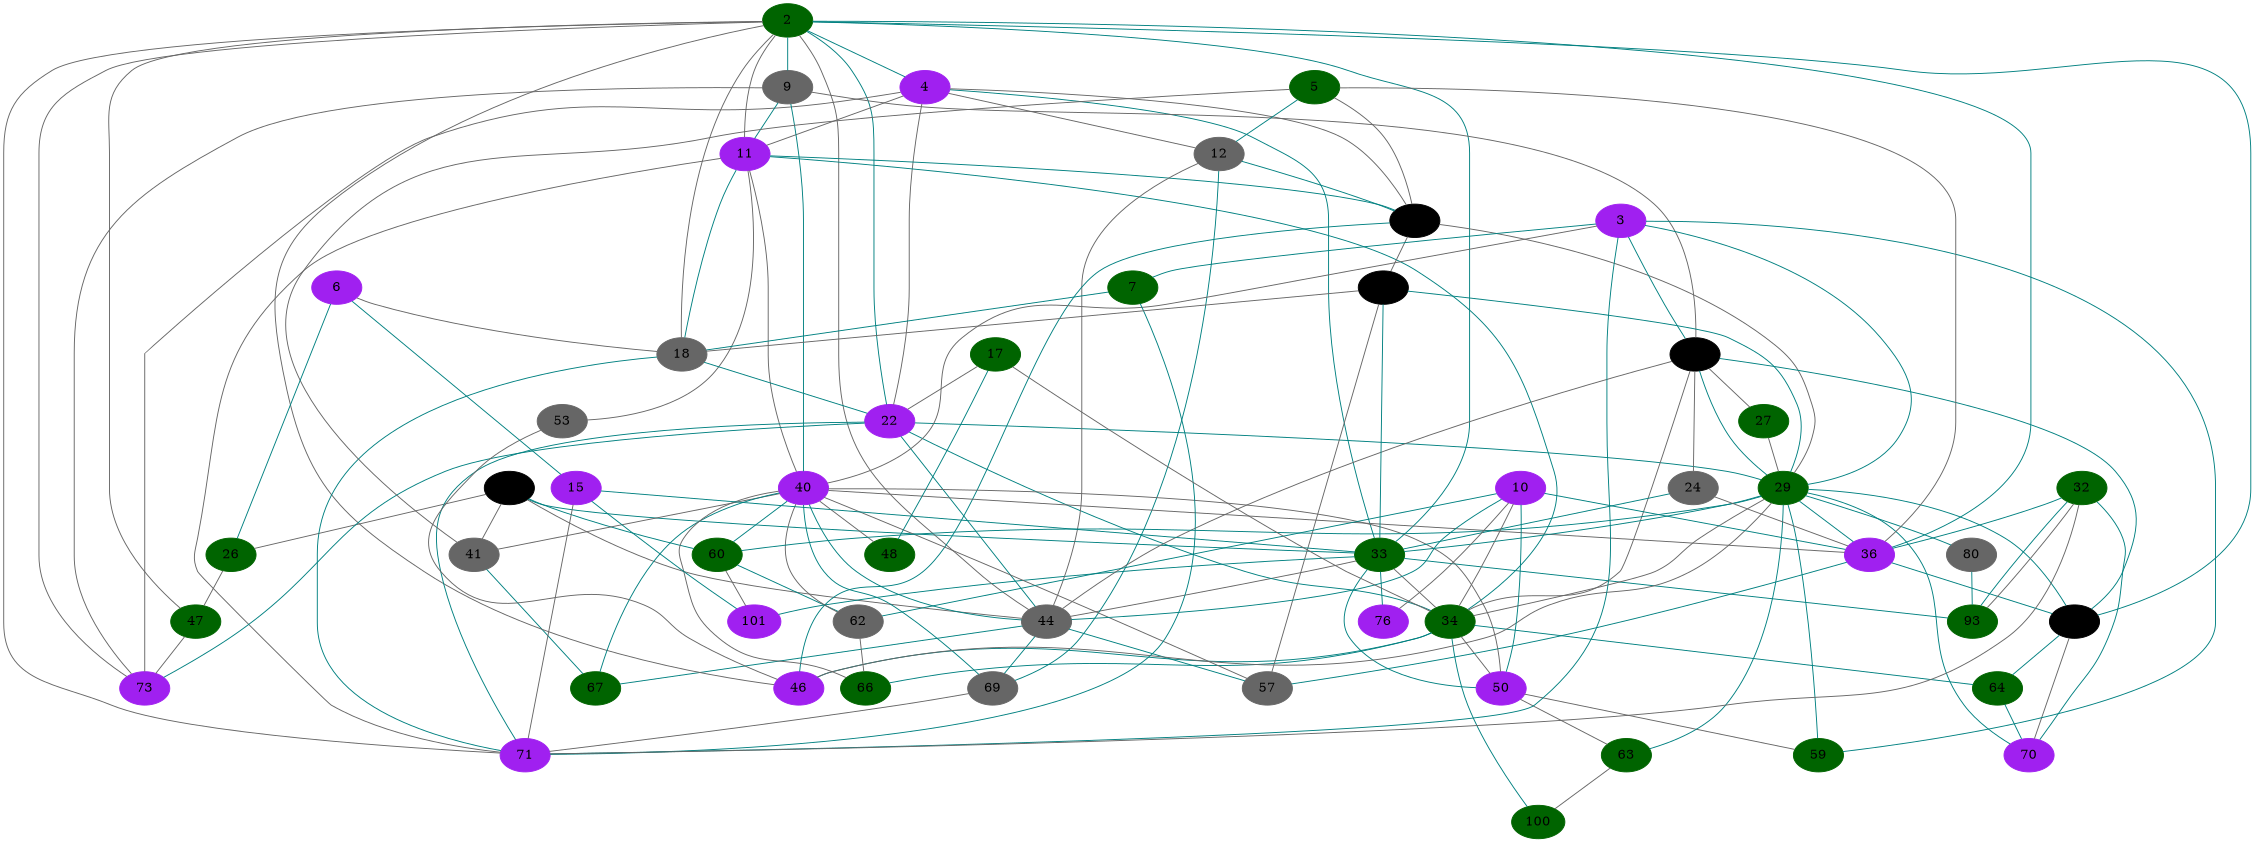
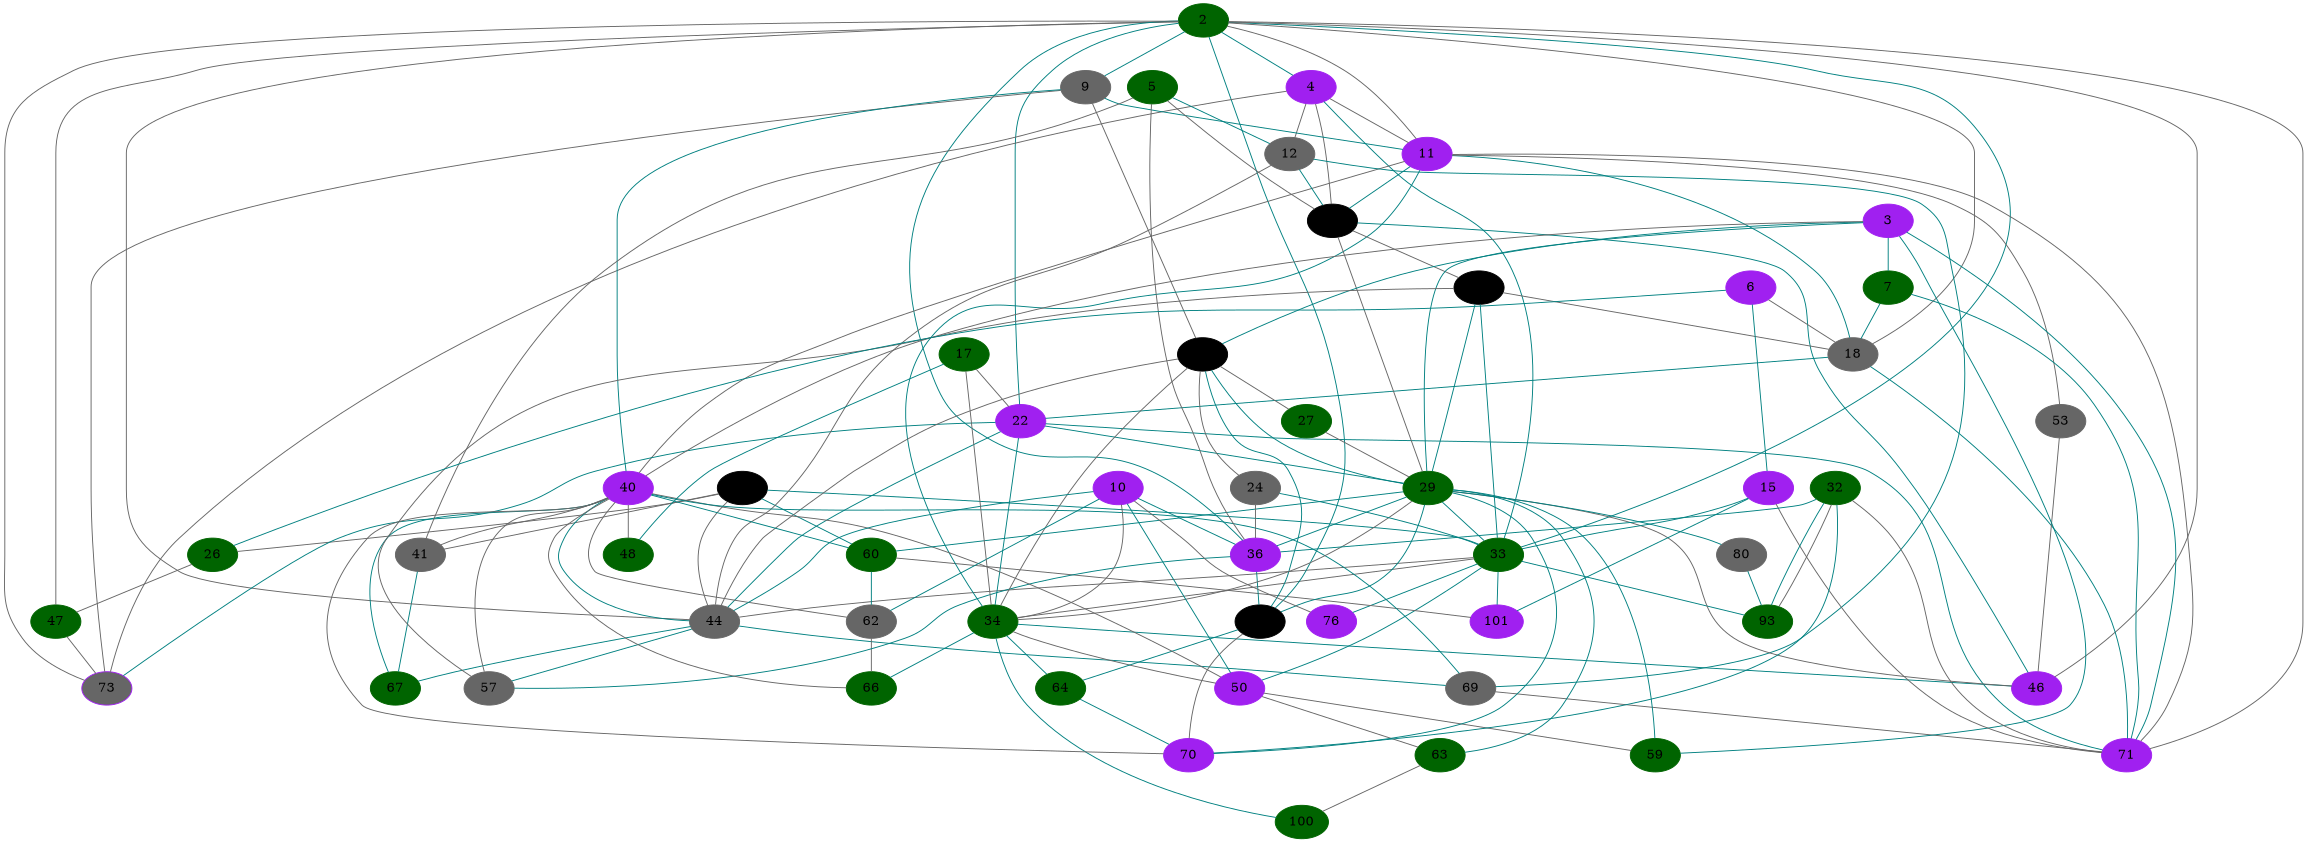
(909, 254) -> none
(1286, 518) -> (545, 729)
(145, 688) -> (107, 688)
